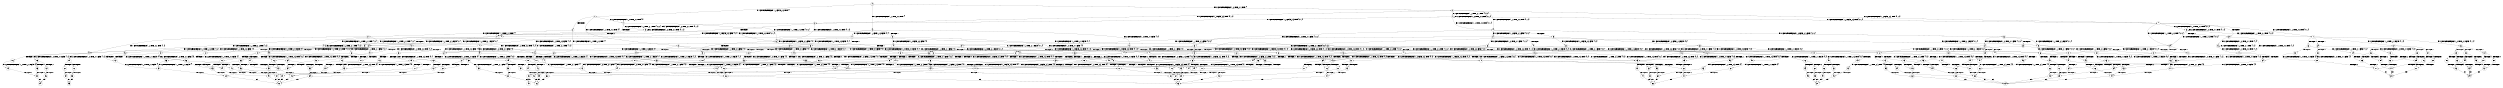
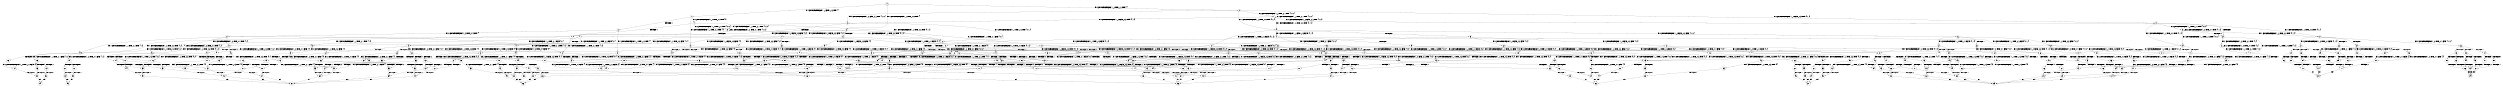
(528, 84) -> none
